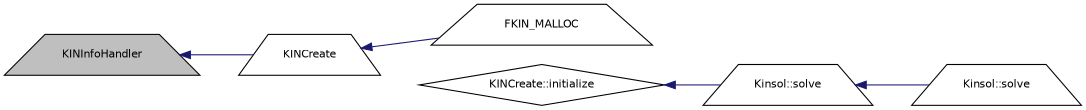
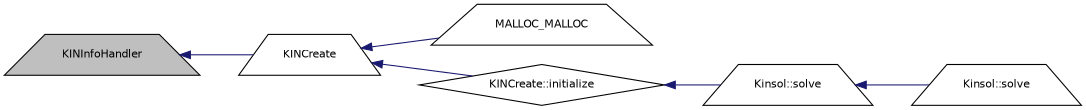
(542, 25) -> (542, 25)
none -> (428, 70)
